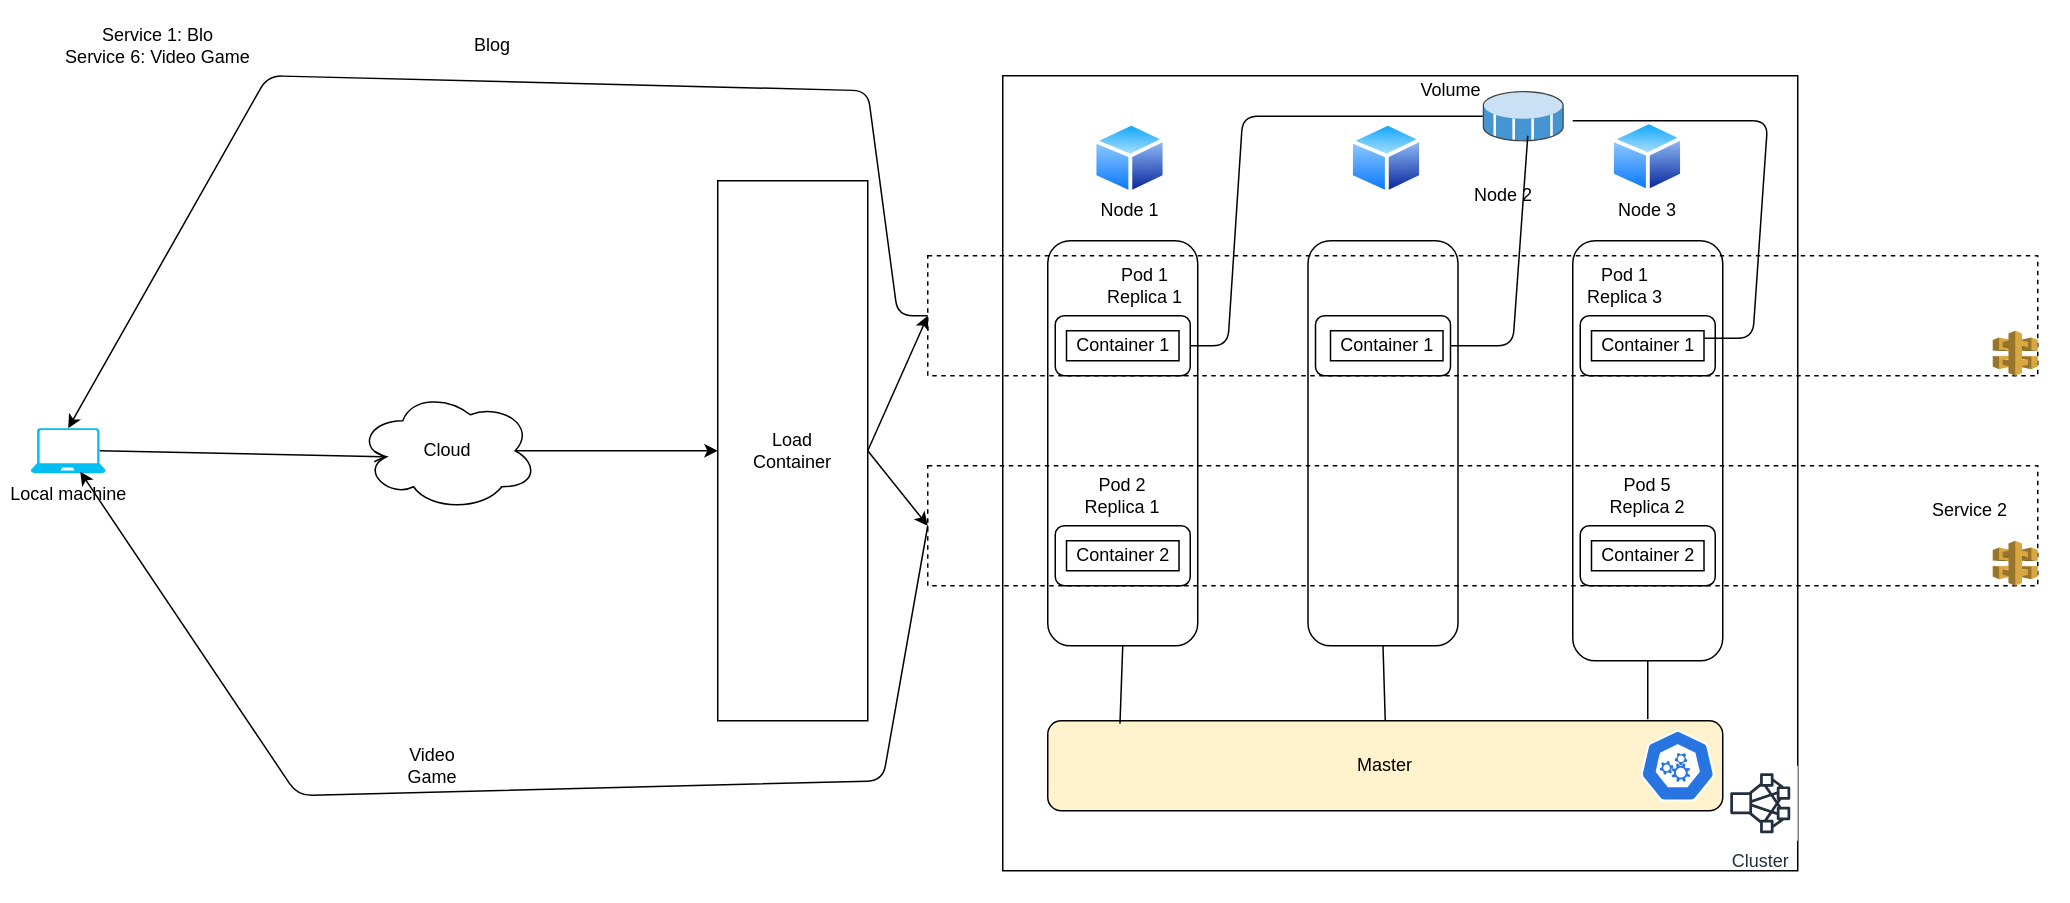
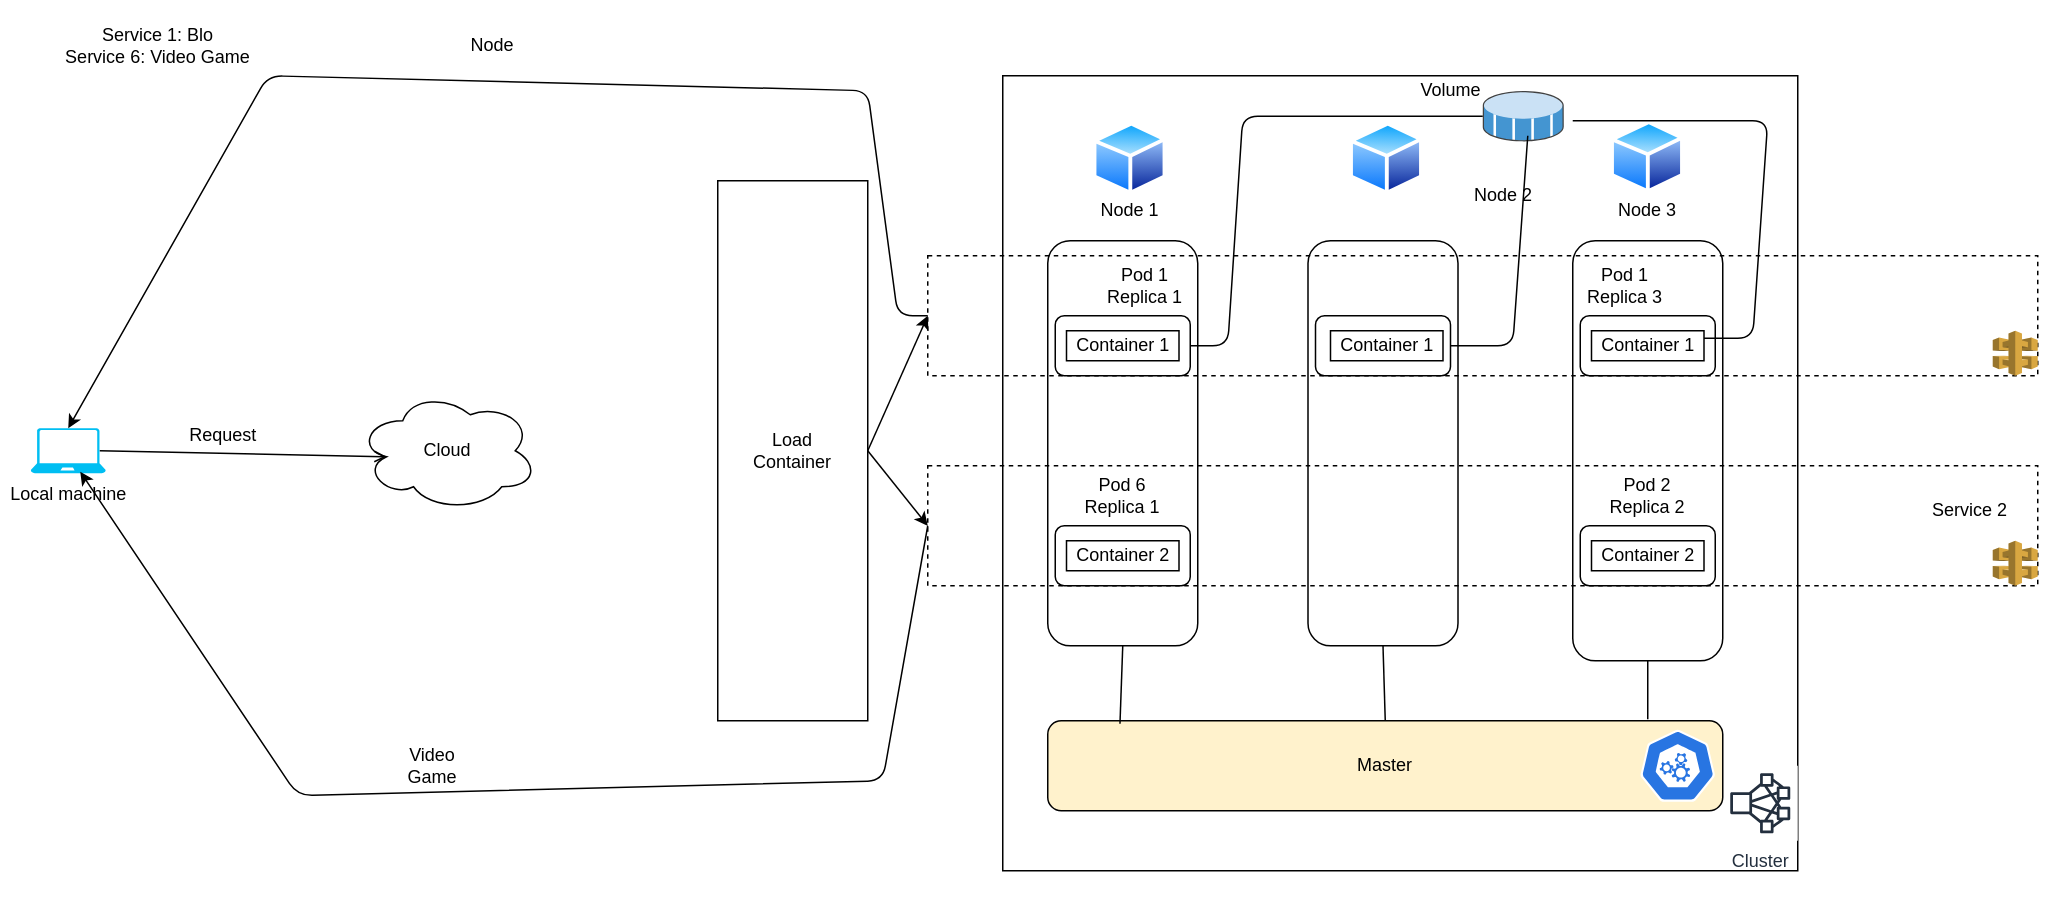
(493, 46) -> (493, 46)
none -> (223, 436)
(615, 451) -> none
(1123, 496) -> (1123, 496)
(1648, 496) -> (1648, 496)
